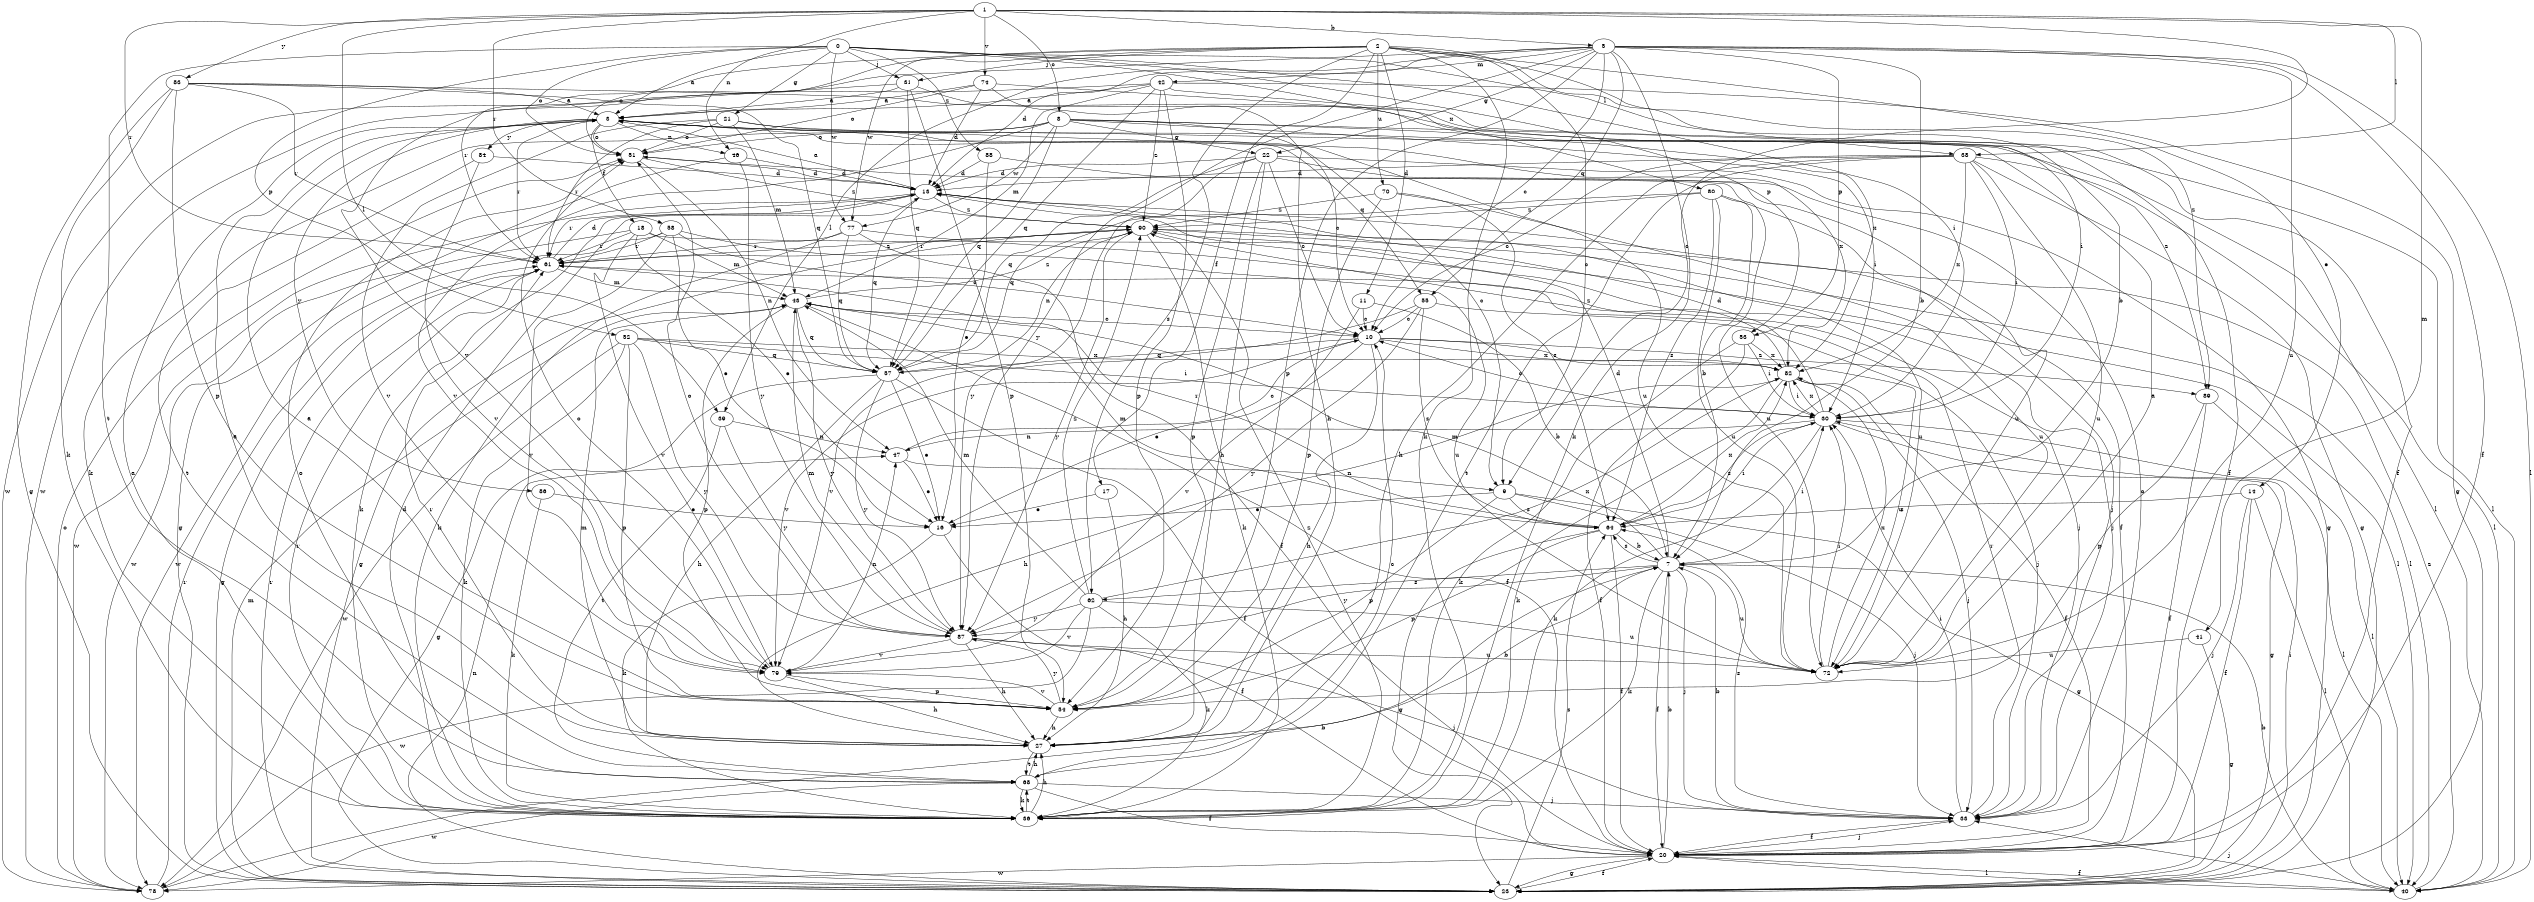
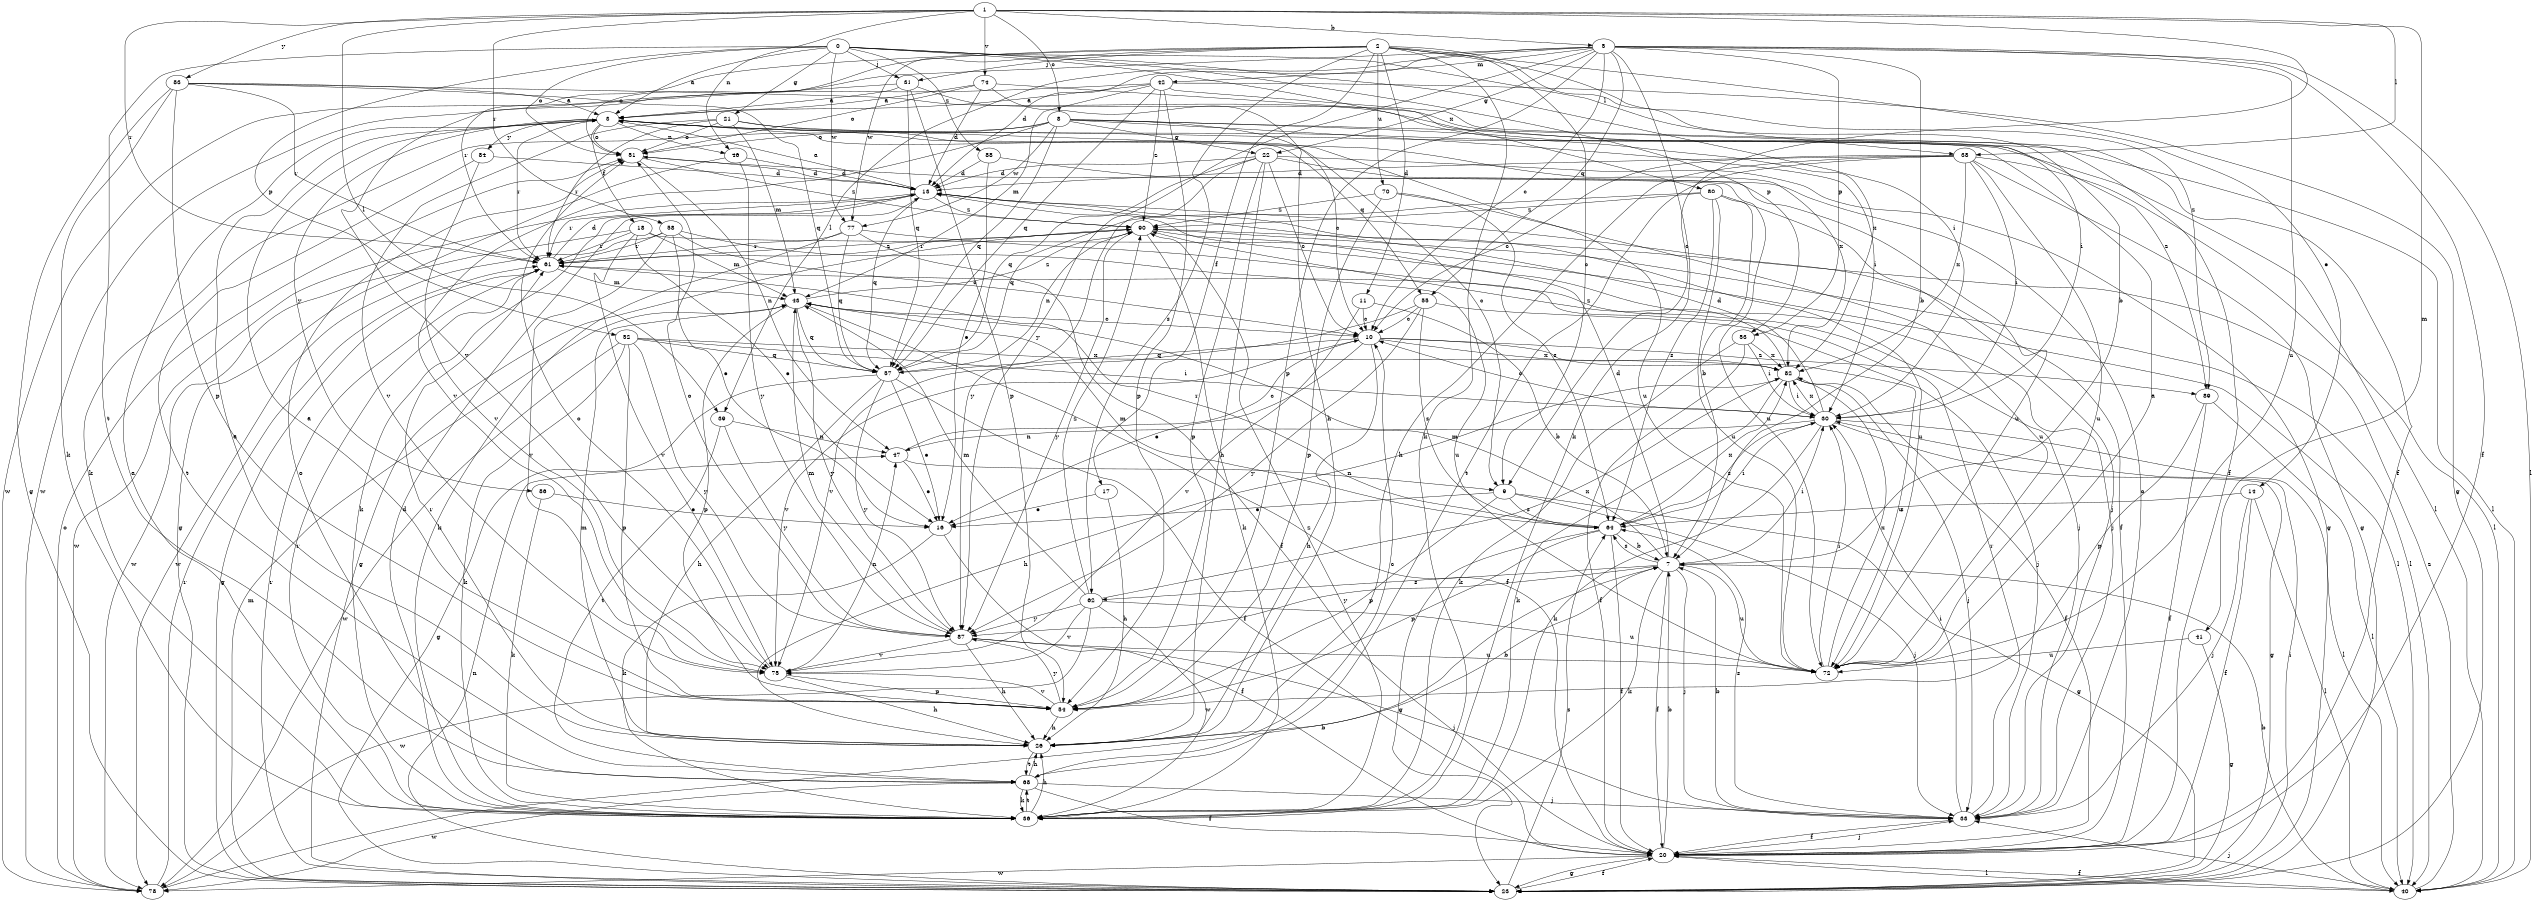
(775, 673) -> (775, 673)
(1208, 710) -> (1208, 710)
(1039, 746) -> (1039, 746)
